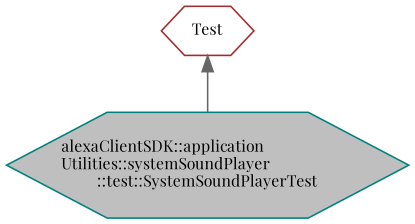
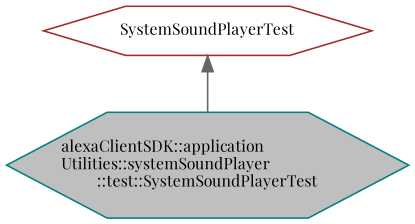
(208, 31) -> (208, 31)
